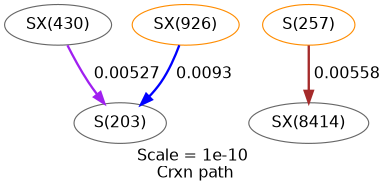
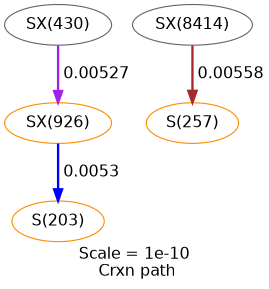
(309, 68) -> (192, 68)
(81, 70) -> (58, 68)
(202, 74) -> (89, 172)
(120, 123) -> (58, 221)
